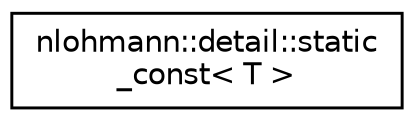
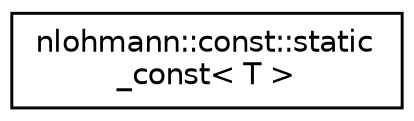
(207, 61) -> (207, 61)
